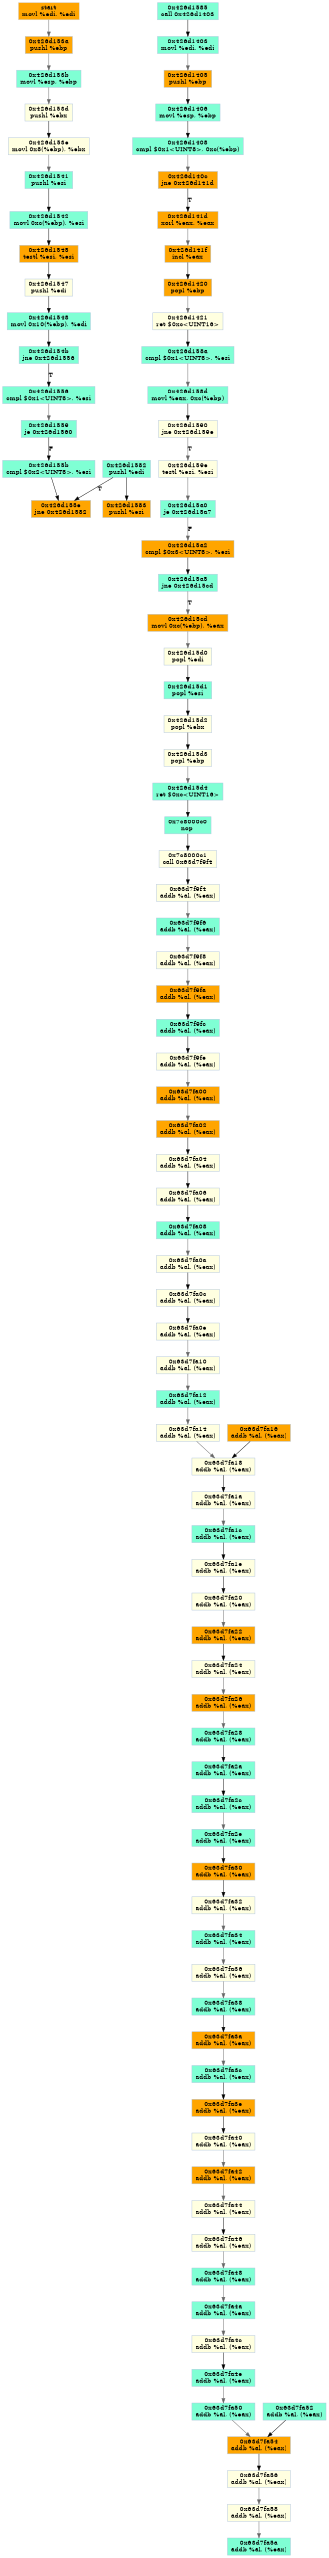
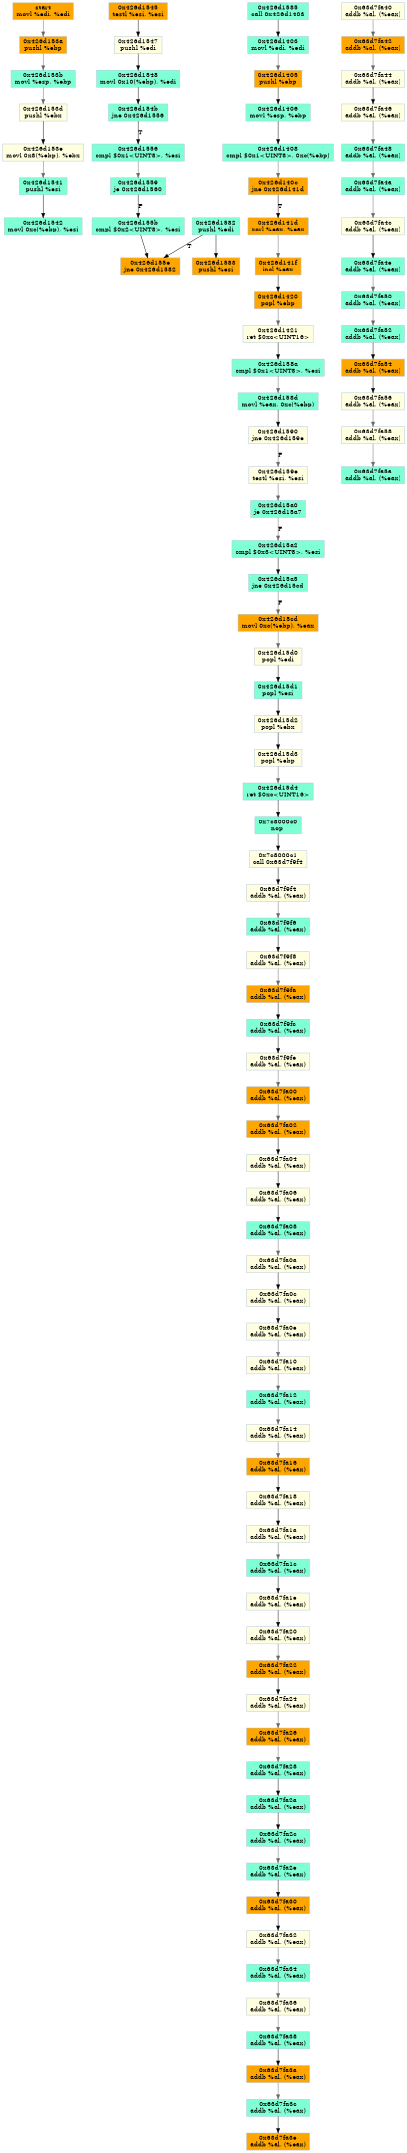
(49, 235) -> none
(190, 449) -> (280, 455)
(188, 549) -> (278, 549)
(190, 603) -> (280, 603)
(188, 941) -> (278, 941)
(204, 1448) -> (278, 1447)
(223, 2122) -> none
(240, 2427) -> (373, 315)
